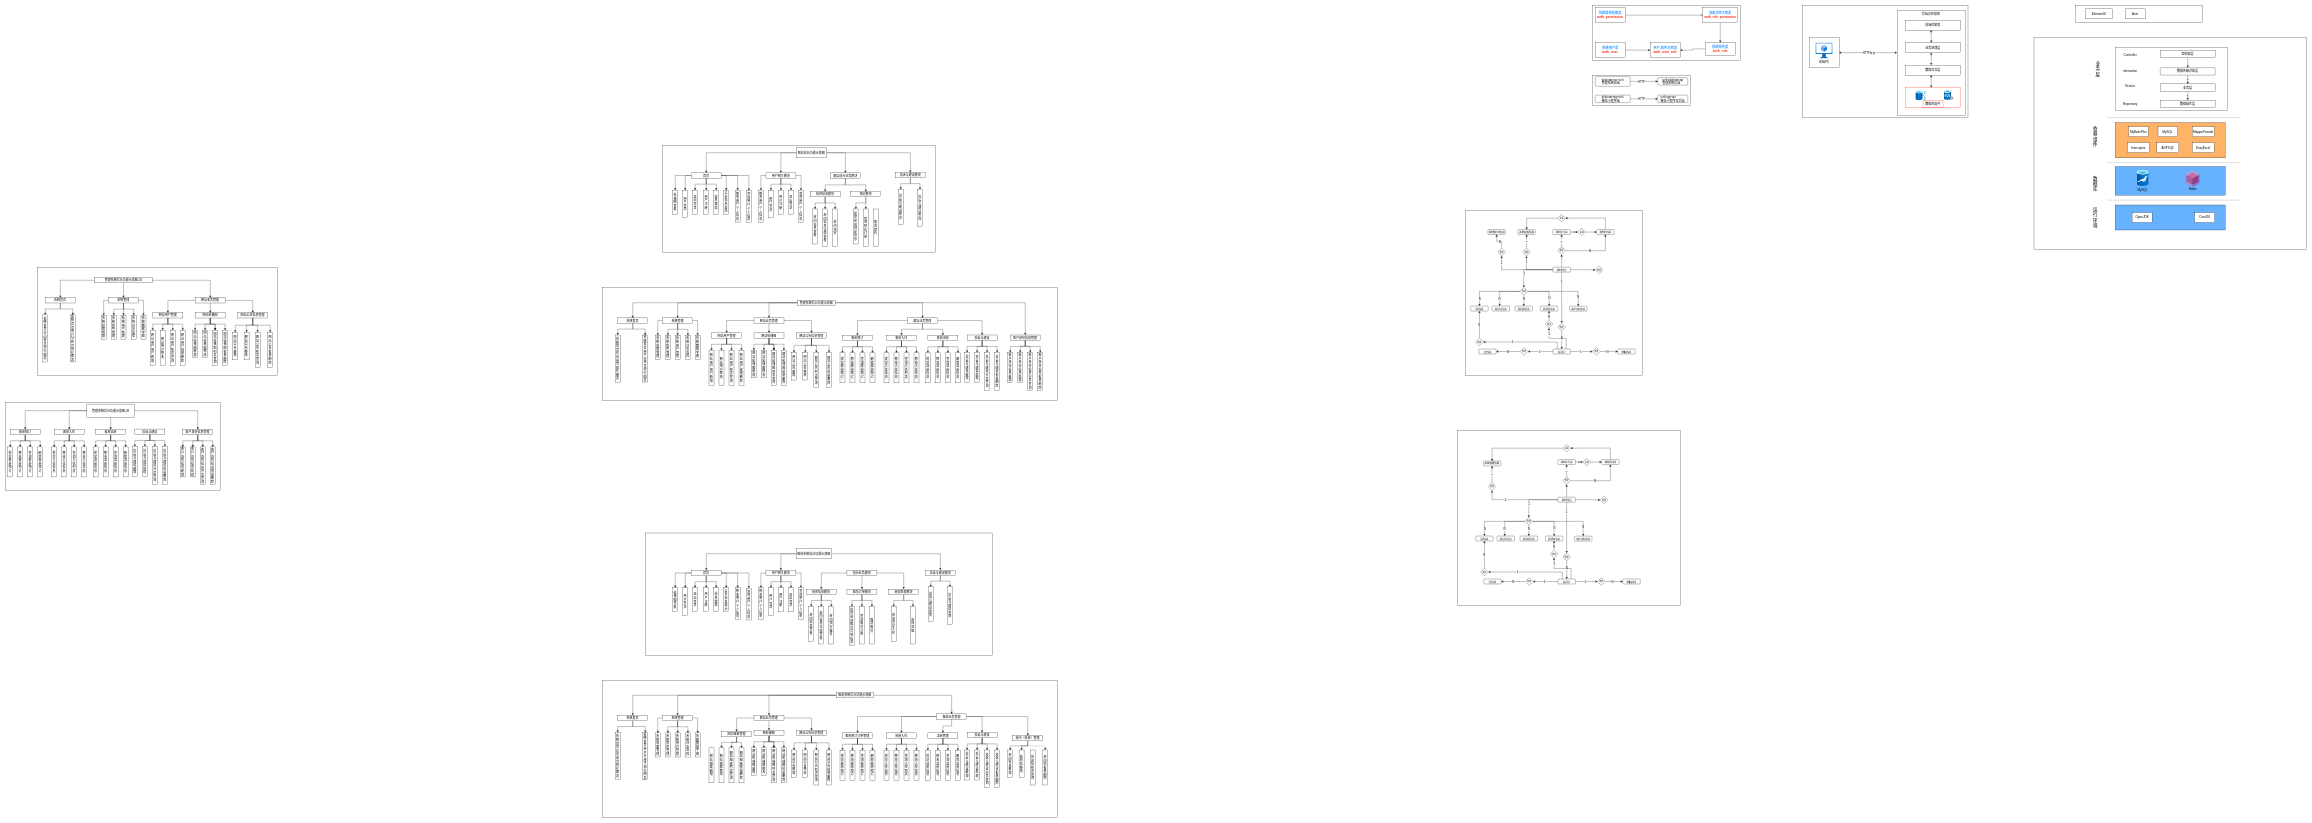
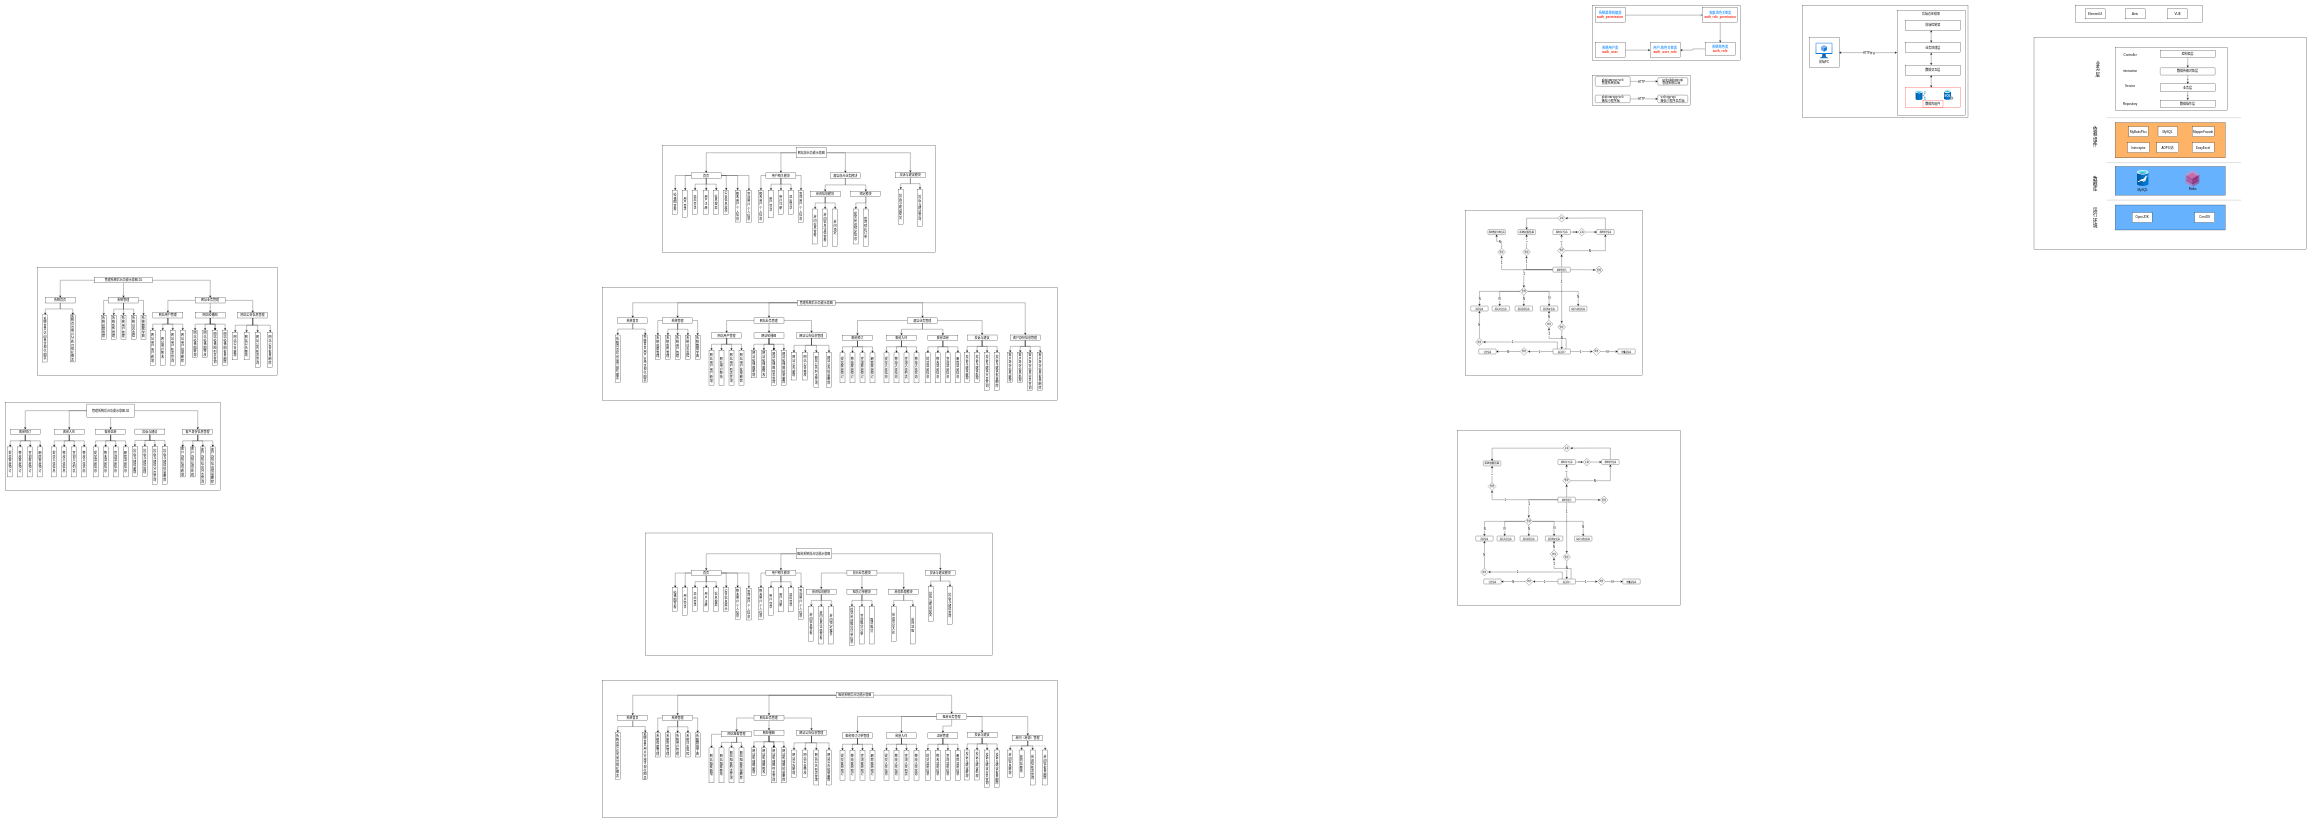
(2099, 14) -> (2095, 14)
none -> (2178, 14)
(876, 228) -> none
none -> (711, 745)
none -> (1033, 747)
